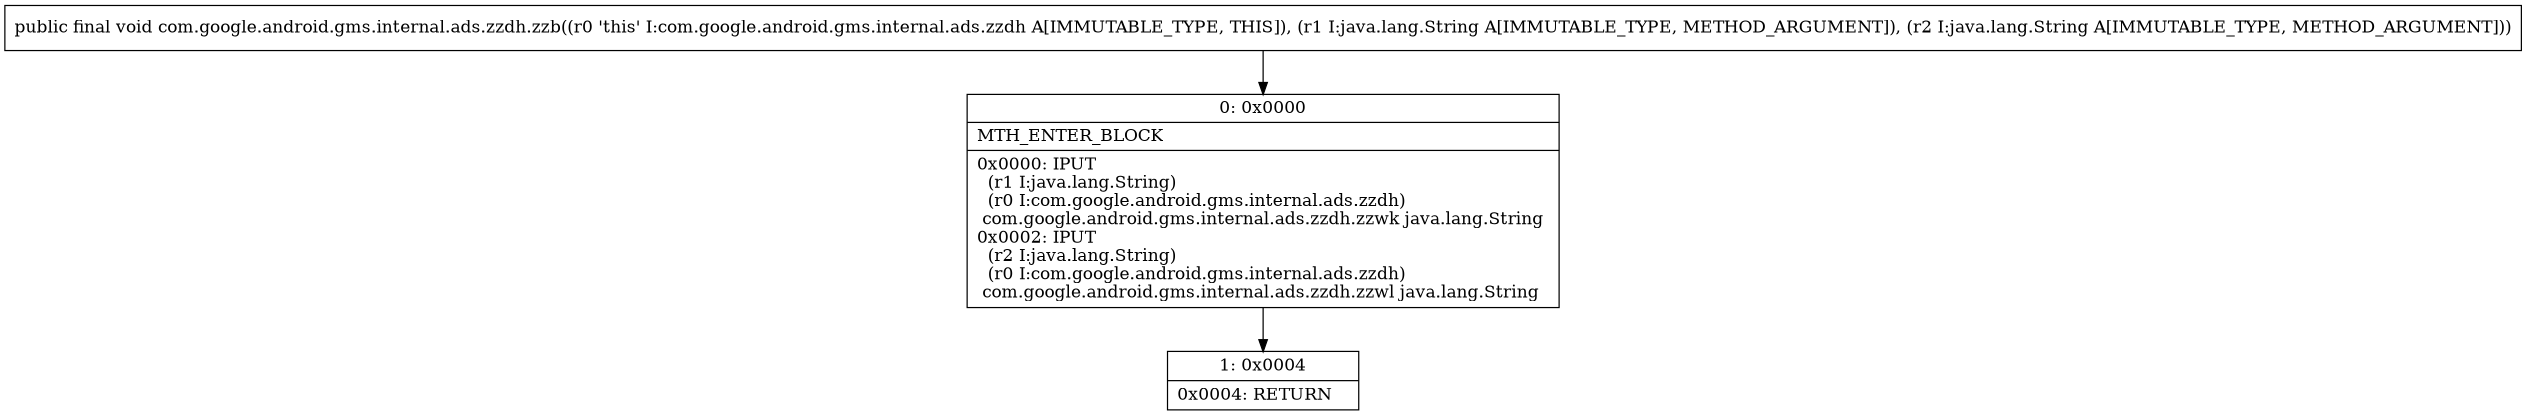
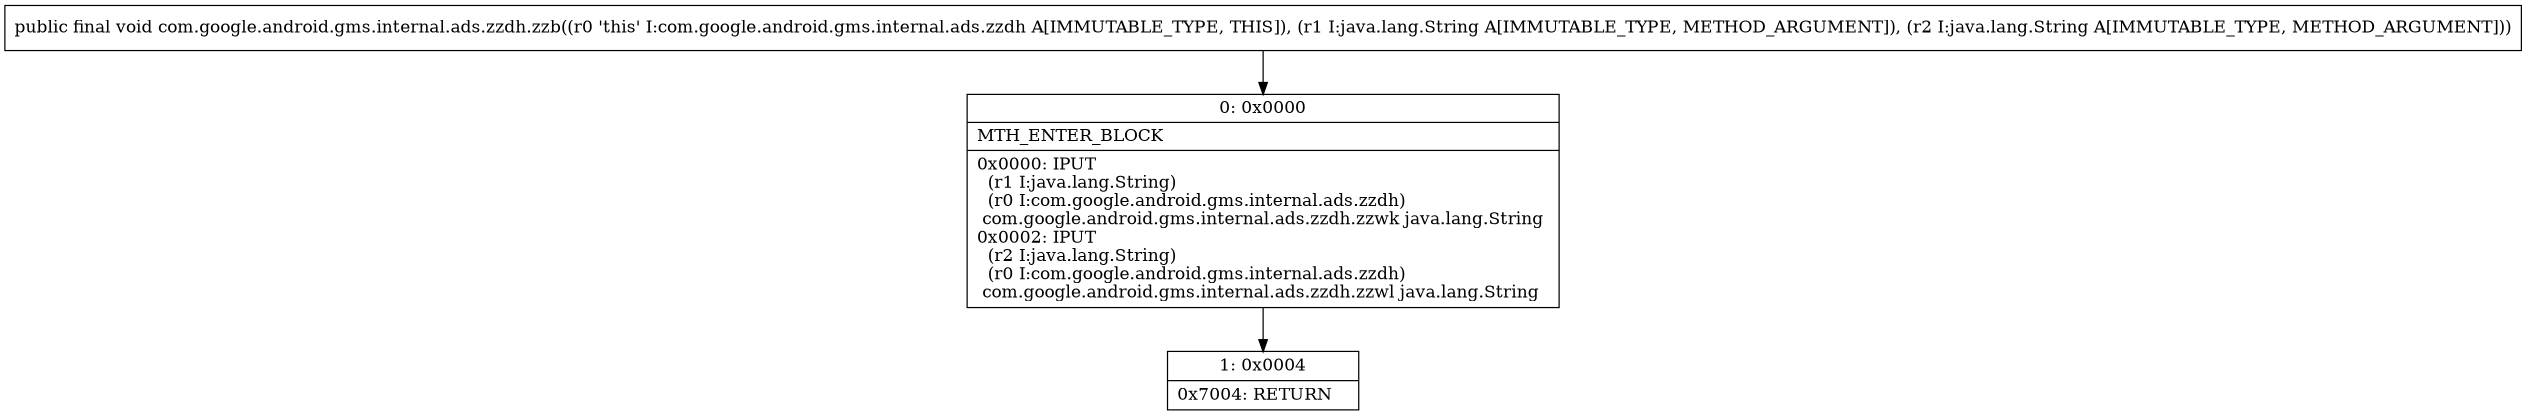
(1263, 395) -> (1263, 395)
